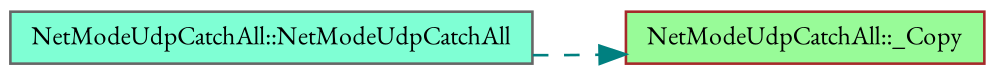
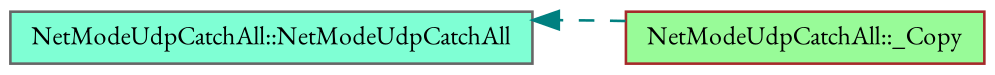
(566, 55) -> (592, 20)
